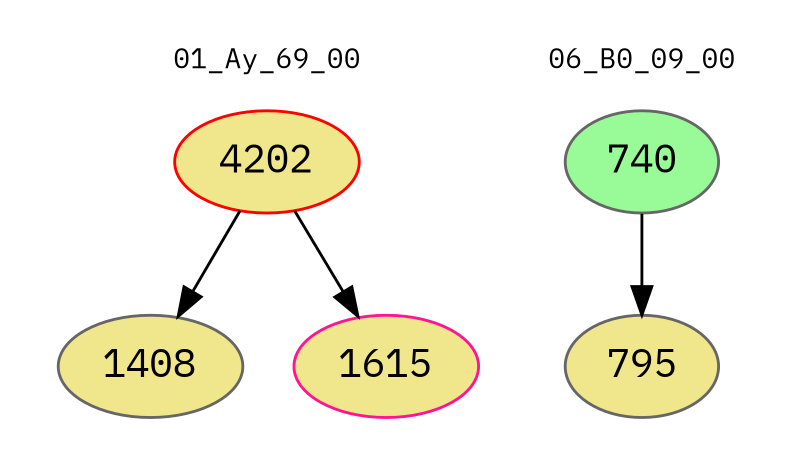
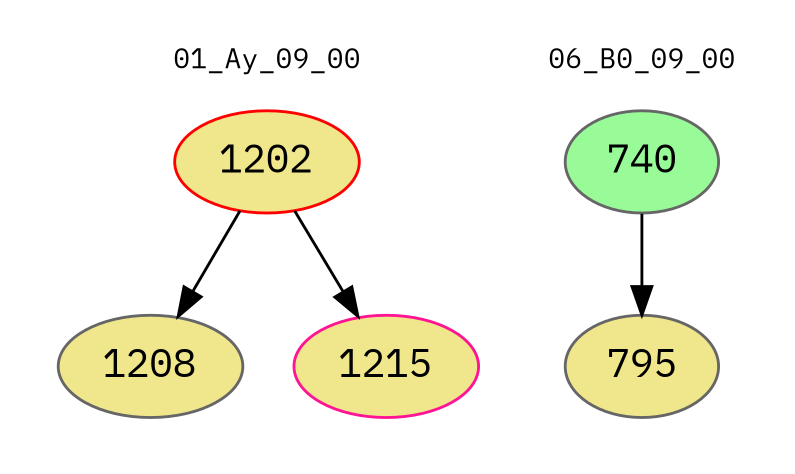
(268, 61) -> (268, 61)
(267, 162) -> (267, 162)
(151, 366) -> (151, 366)
(386, 366) -> (386, 366)
